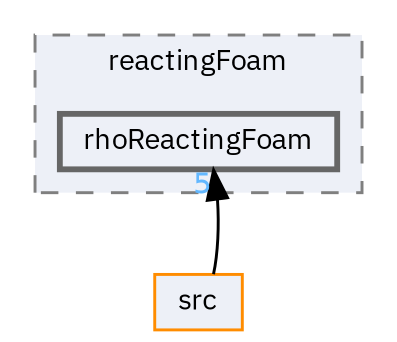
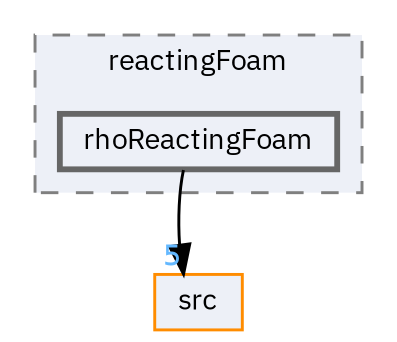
(218, 237) -> (179, 211)
